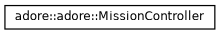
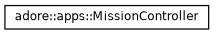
(110, 17) -> (107, 17)
